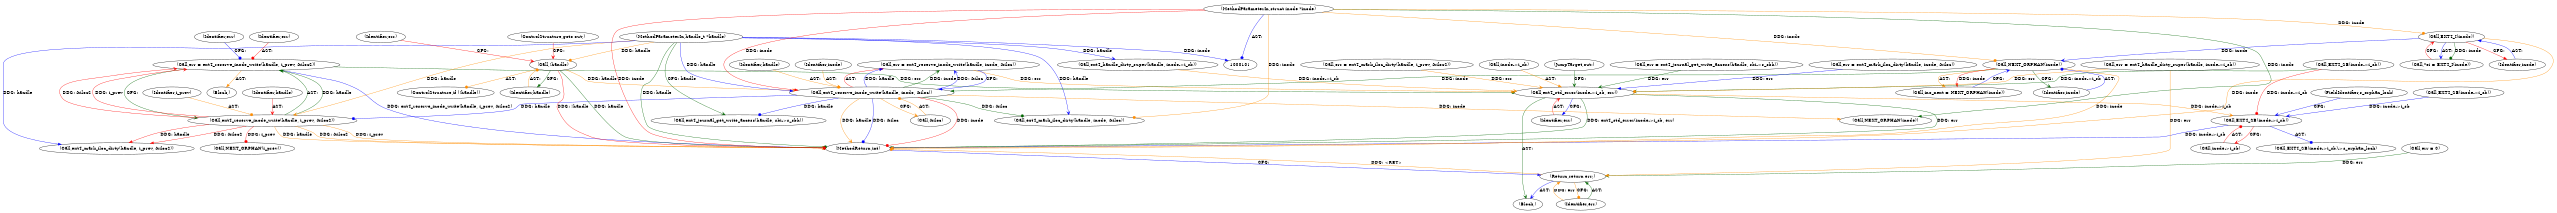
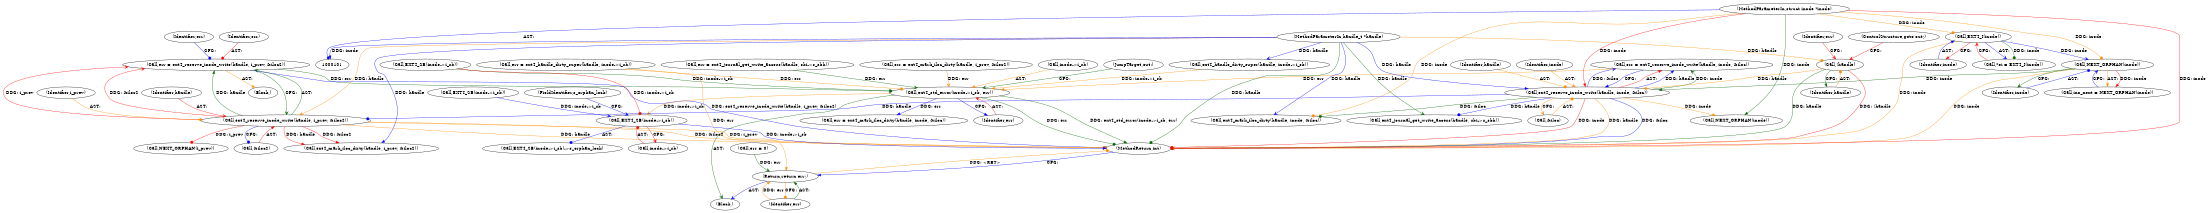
(682, 79) -> (1393, 79)
(1732, 79) -> (918, 106)
(446, 93) -> none
none -> (256, 149)
